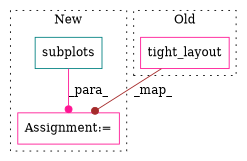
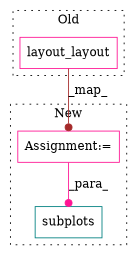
(185, 53) -> (69, 53)
(69, 87) -> (69, 181)
